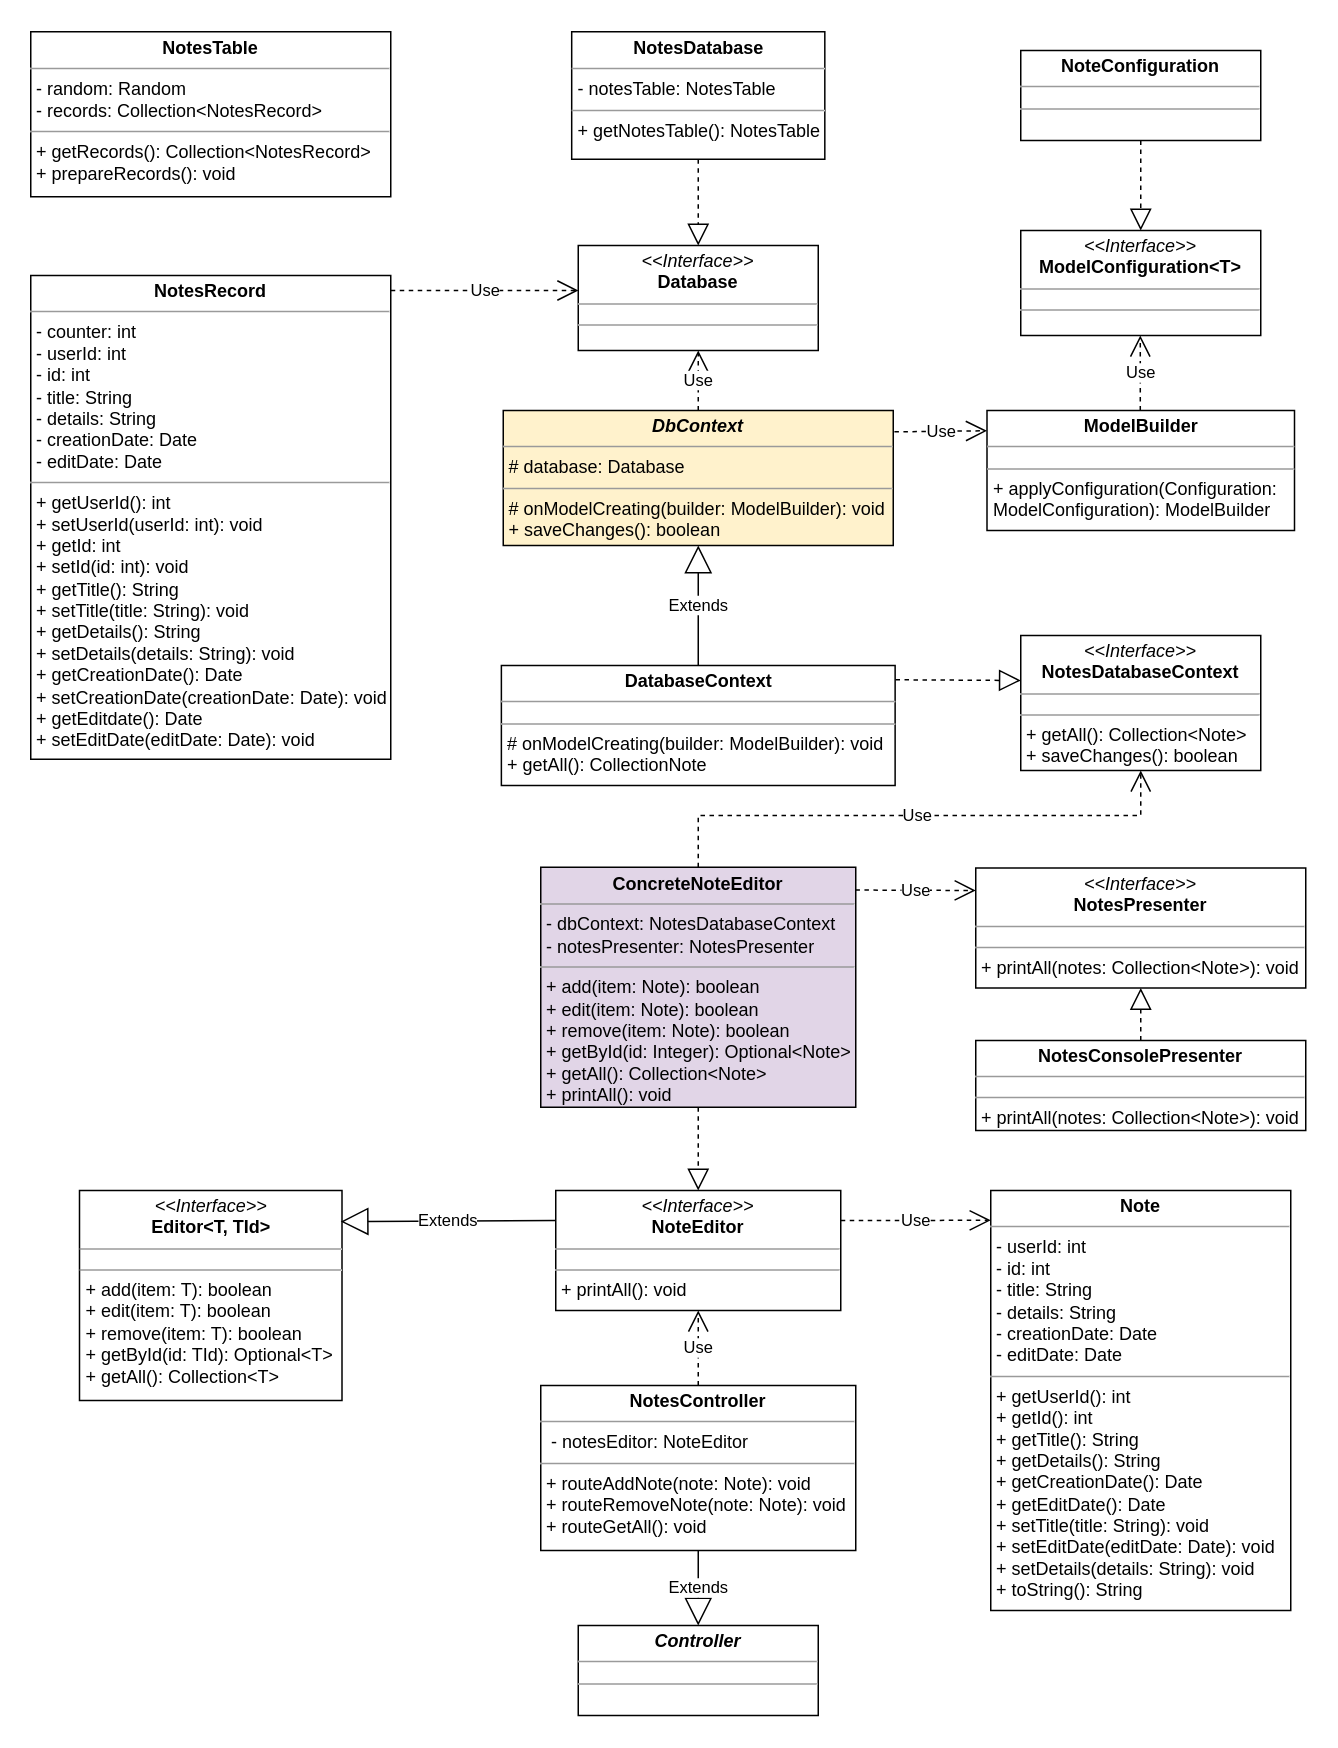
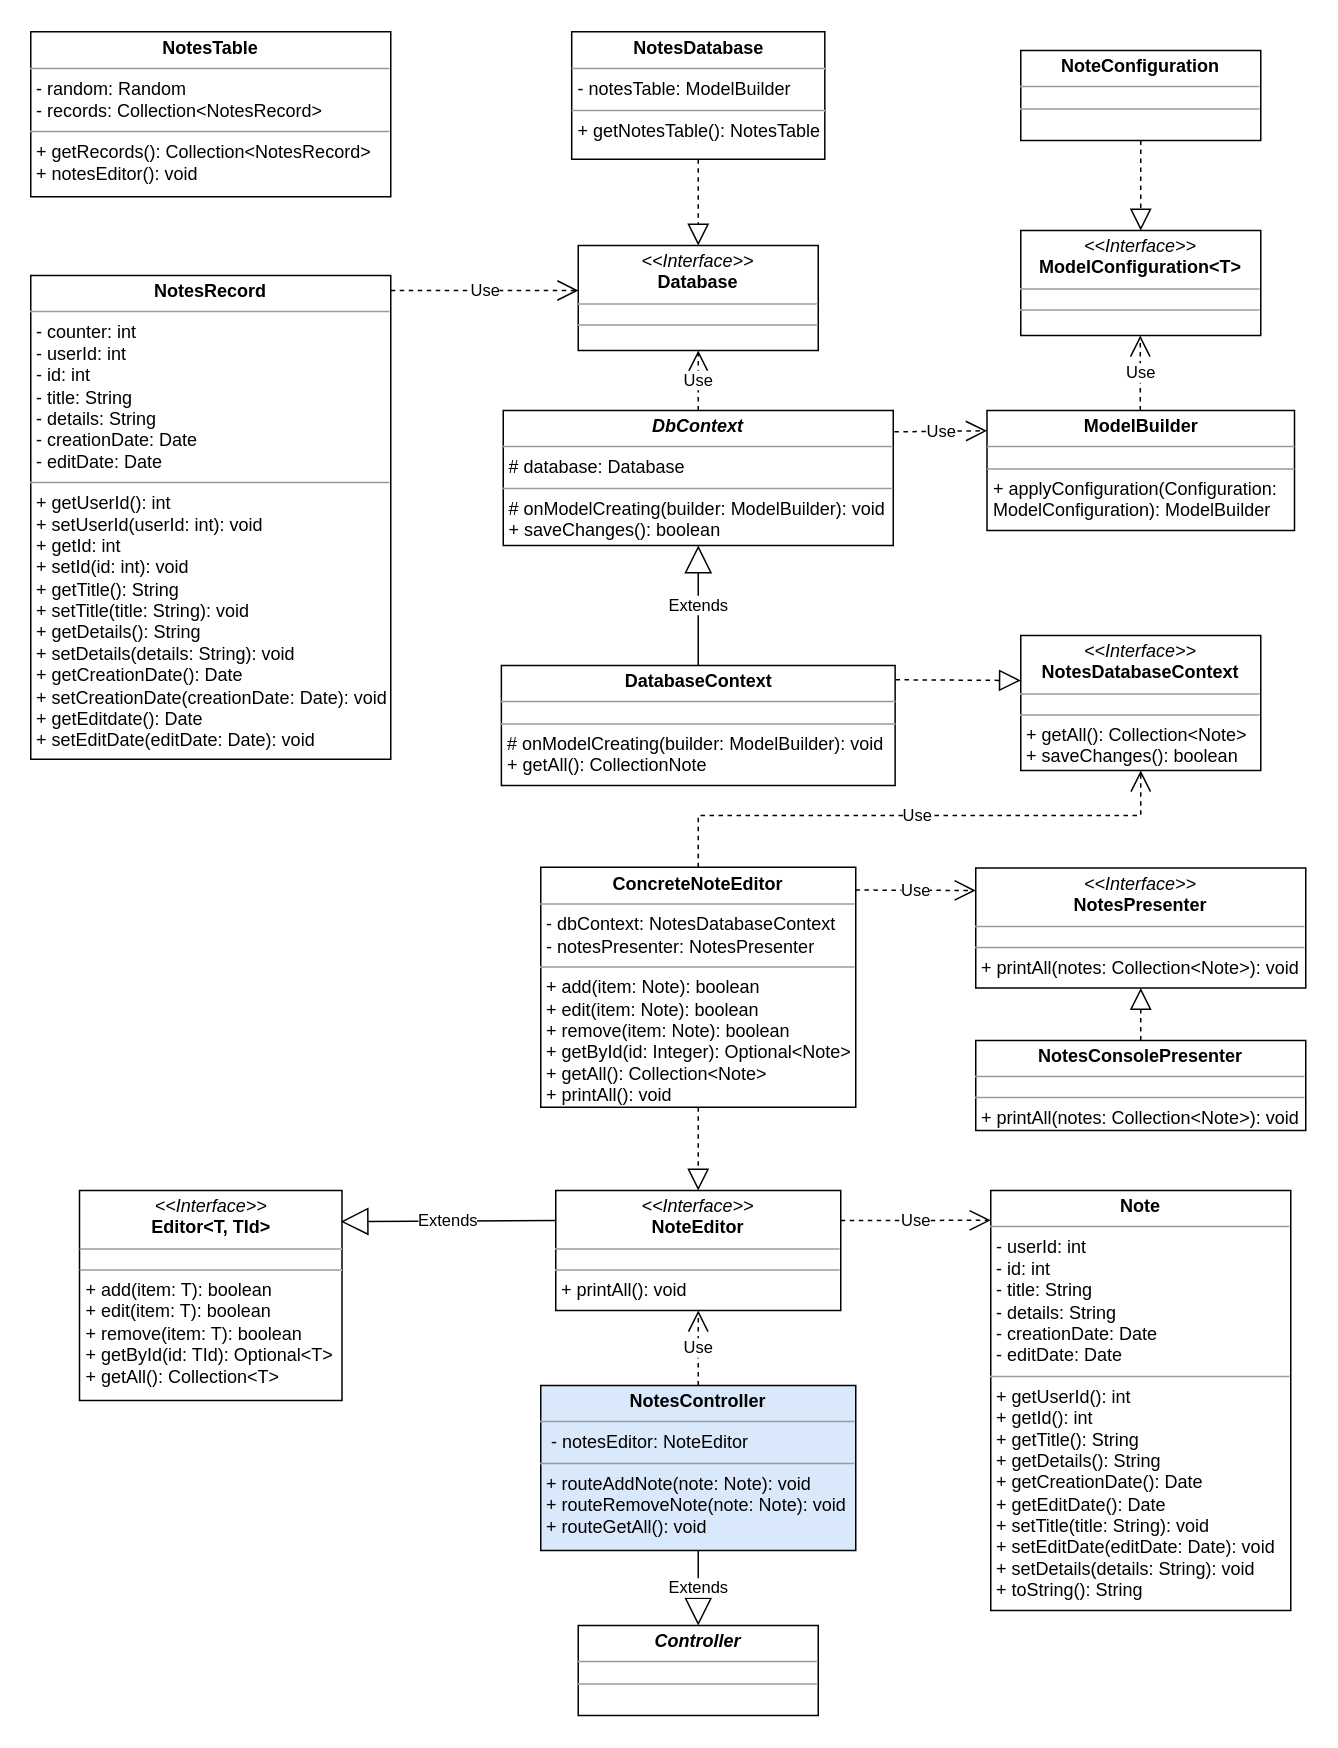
(707, 65) -> (707, 65)
(213, 86) -> (213, 86)
(698, 478) -> (698, 478)
(698, 987) -> (698, 987)
(698, 1468) -> (698, 1468)
